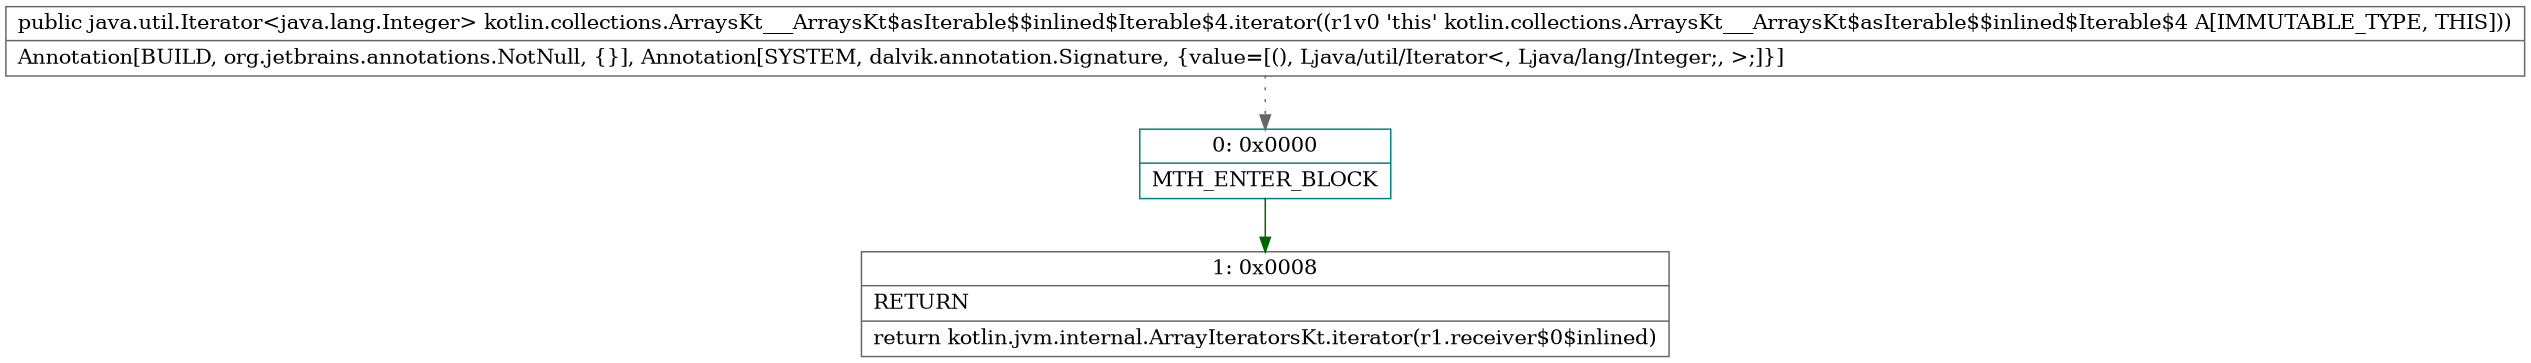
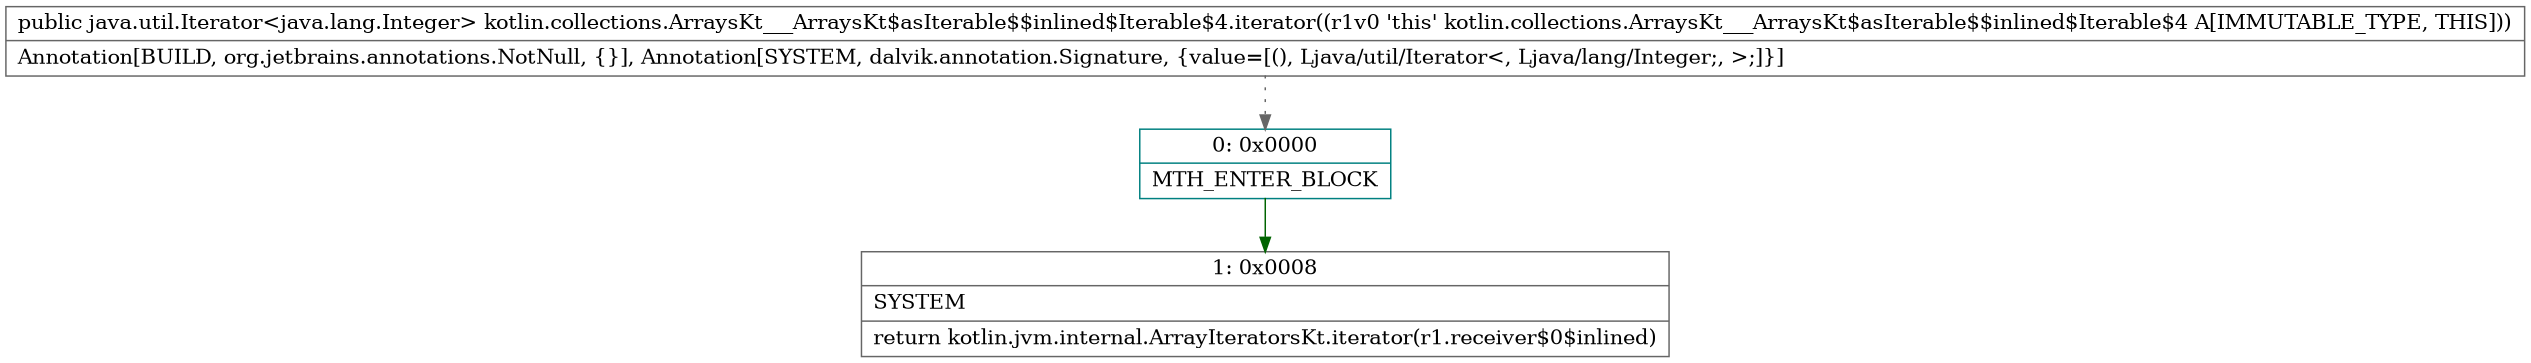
(921, 303) -> (920, 303)
